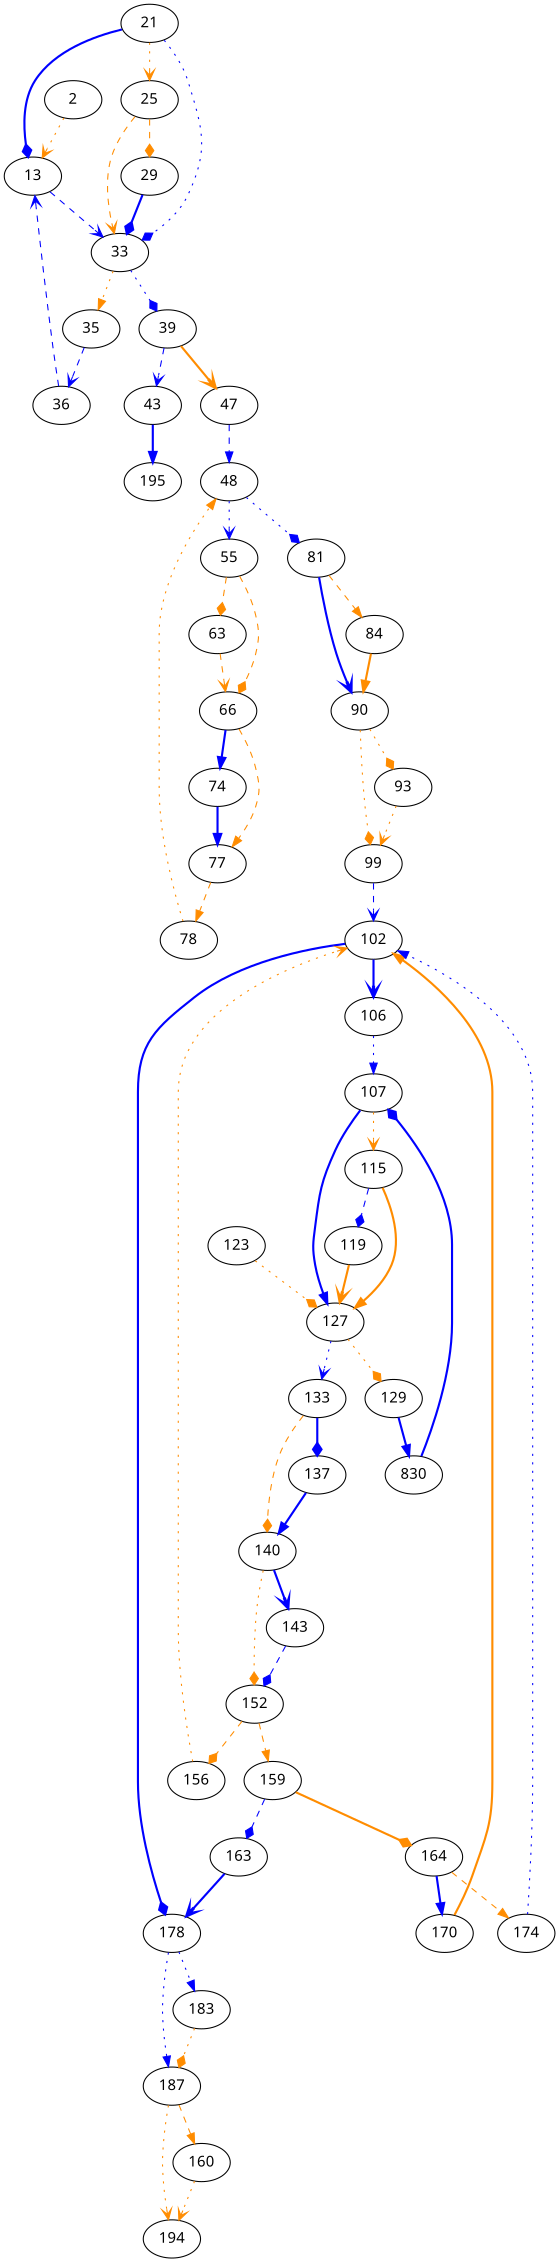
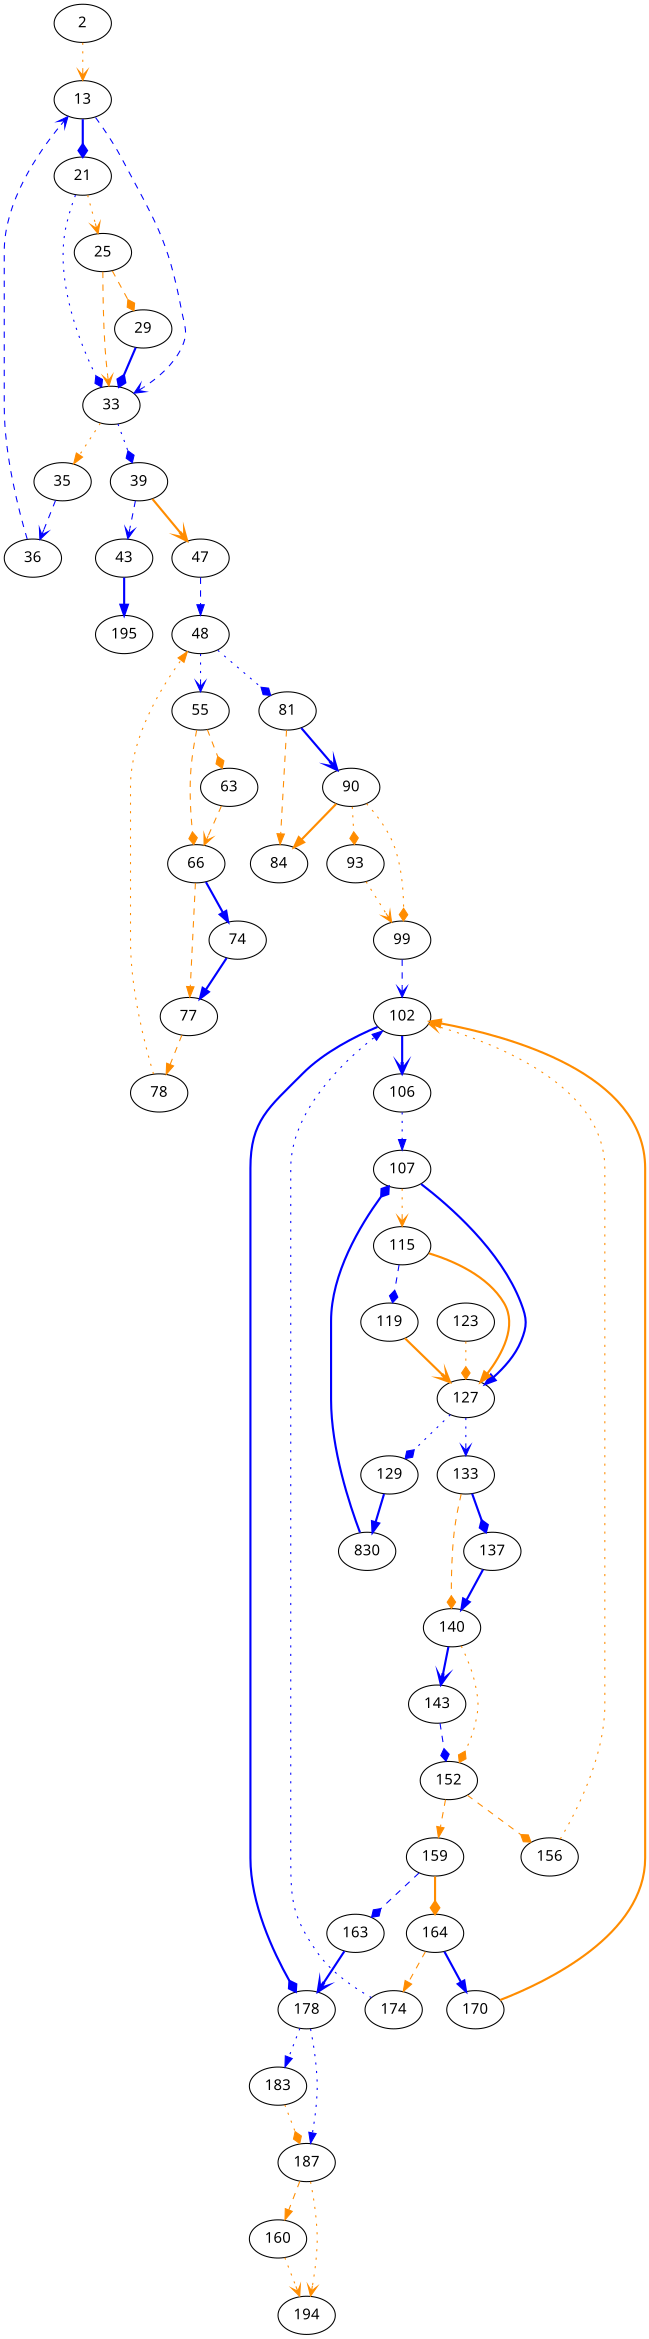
(47, 66) -> (83, 132)
(368, 667) -> (319, 822)
(361, 1355) -> (432, 1432)
